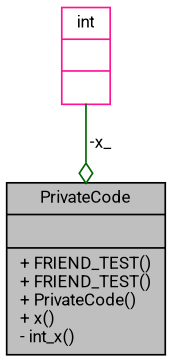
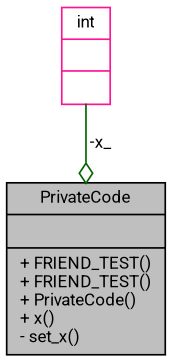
(48, 337) -> (51, 337)
